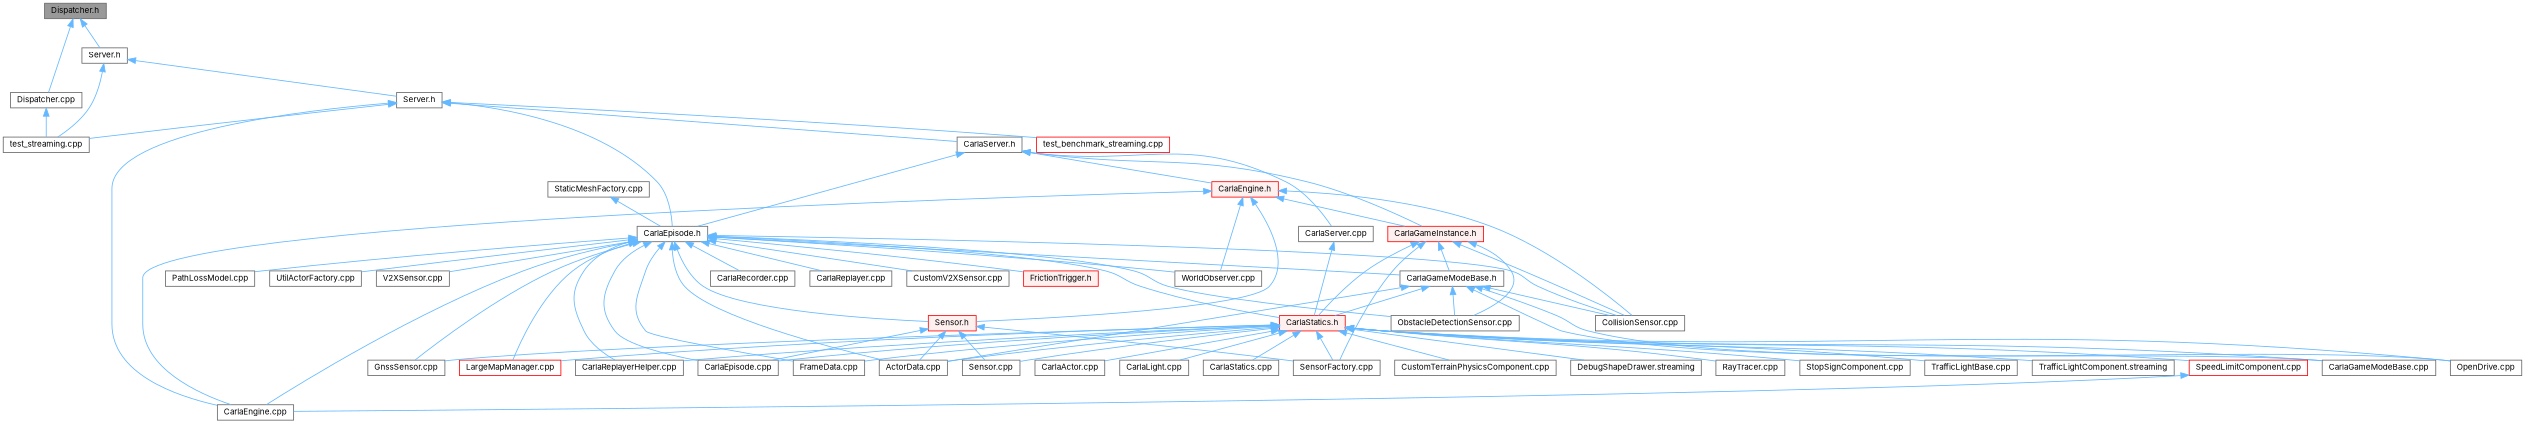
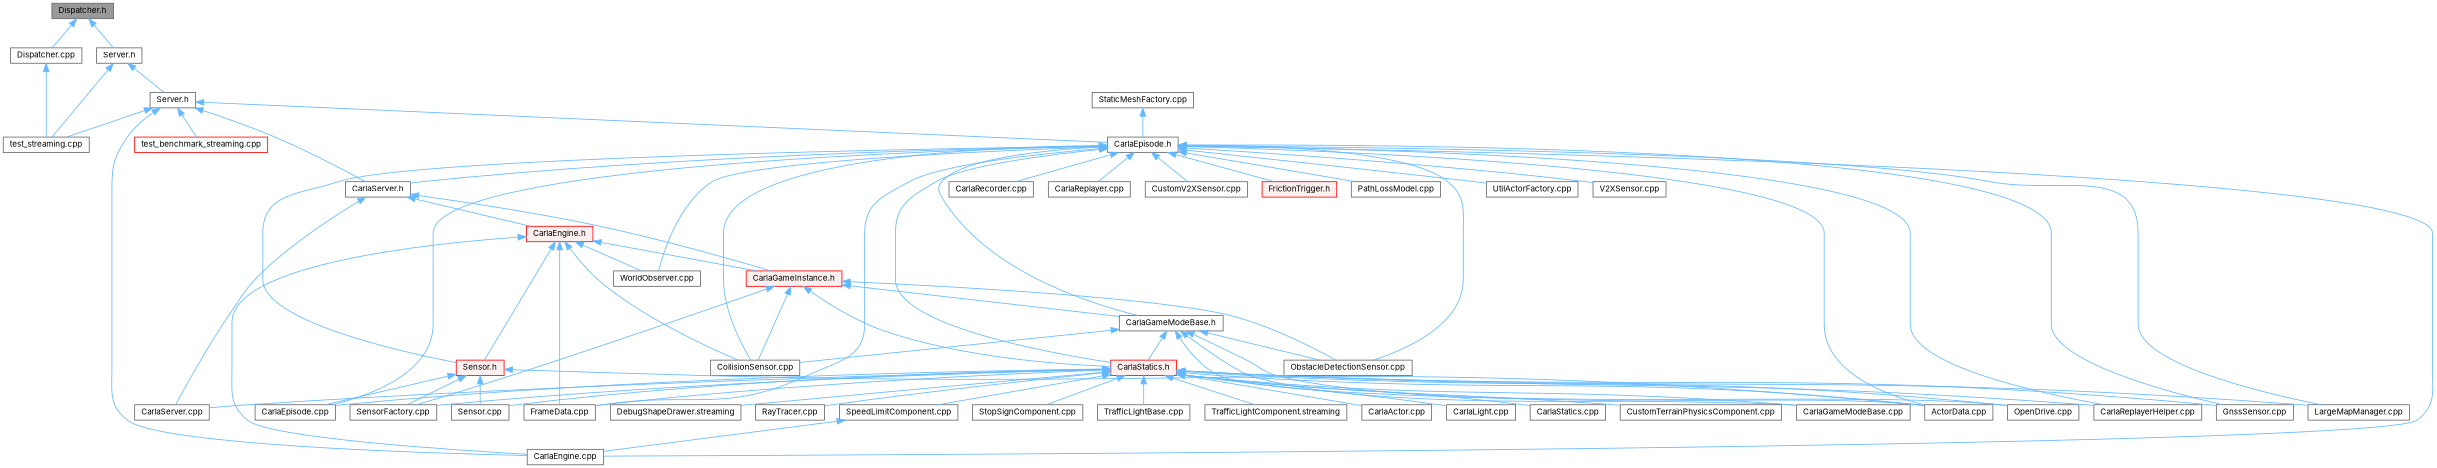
(827, 191) -> (703, 160)
(1323, 283) -> (656, 384)
none -> (560, 327)
(510, 368) -> (2359, 412)
(2248, 368) -> (899, 412)
